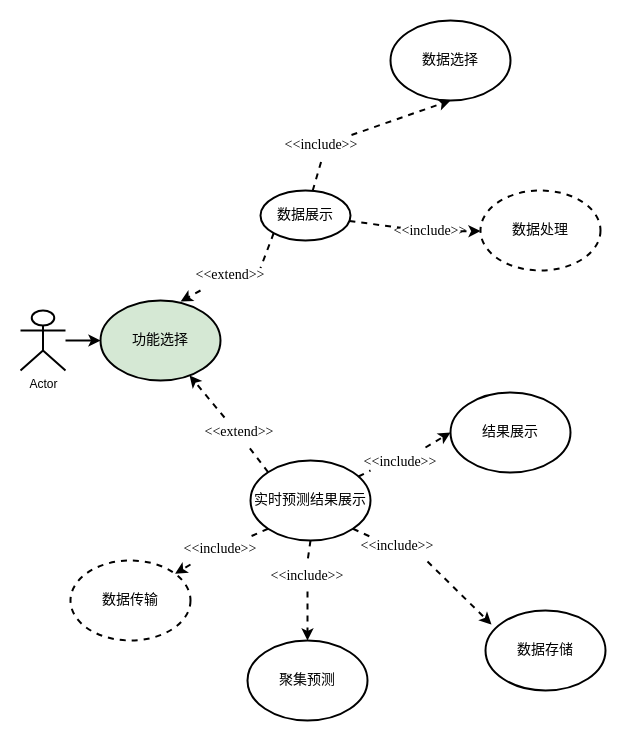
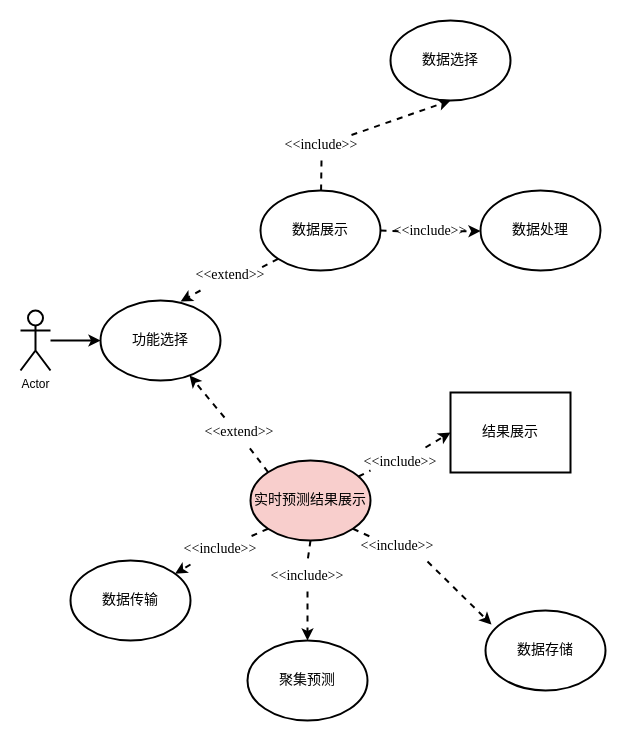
(306, 216) -> (321, 231)
(541, 231) -> (541, 231)
(43, 341) -> (36, 341)
(161, 341) -> (161, 341)
(511, 433) -> (511, 433)
(311, 501) -> (311, 501)
(131, 601) -> (131, 601)
